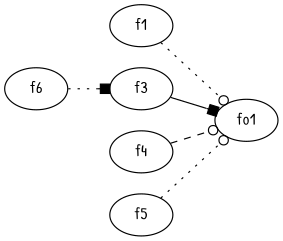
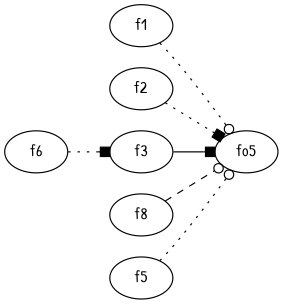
none -> (141, 89)
(246, 120) -> (246, 152)
(141, 152) -> (141, 215)
